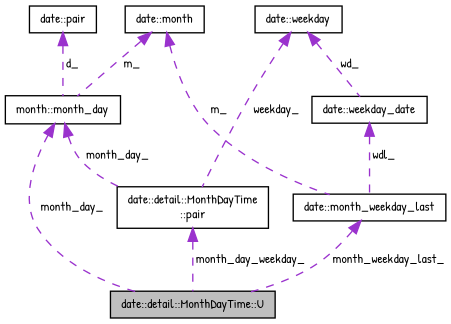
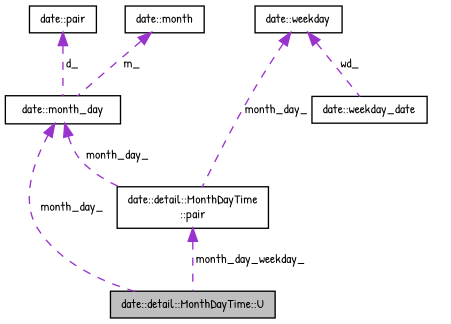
(63, 110) -> (63, 110)
(275, 110) -> (275, 110)
(370, 208) -> none
